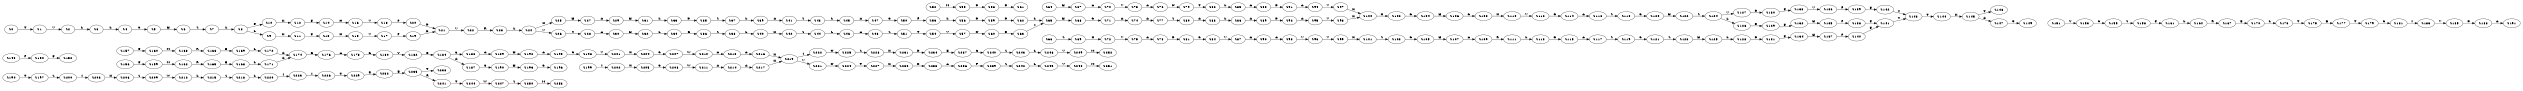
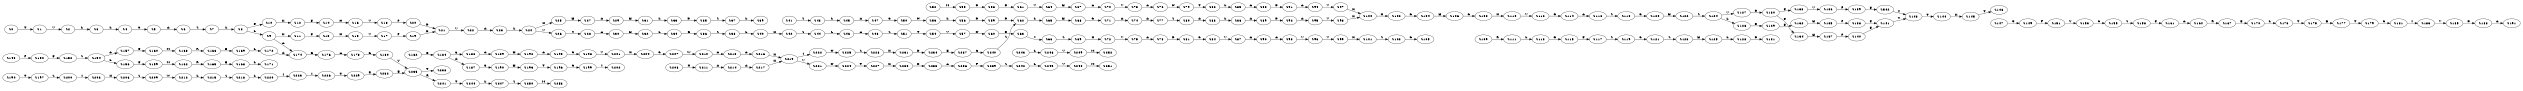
none -> (1034, 7)
(1885, 10) -> (1885, 10)
(919, 19) -> (919, 19)
(1984, 20) -> none
(774, 21) -> none
(2184, 21) -> (2184, 21)
none -> (2041, 23)
(169, 28) -> (169, 28)
(1034, 28) -> (1033, 39)
(485, 29) -> (485, 29)
(1584, 37) -> (1584, 37)
(1784, 38) -> (1786, 22)
(1455, 39) -> none
(1005, 53) -> (1008, 39)
(397, 55) -> (398, 63)
none -> (96, 58)
(282, 60) -> (282, 45)
(544, 66) -> (544, 66)
(689, 66) -> (689, 66)
none -> (572, 67)
(645, 67) -> none
(485, 82) -> (485, 82)
